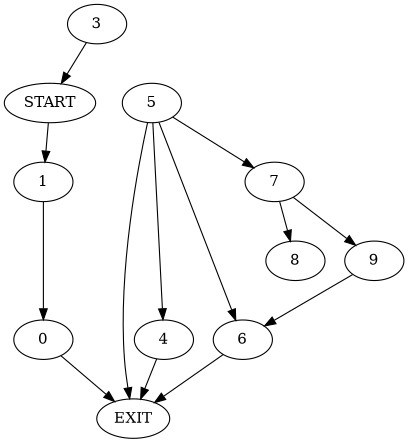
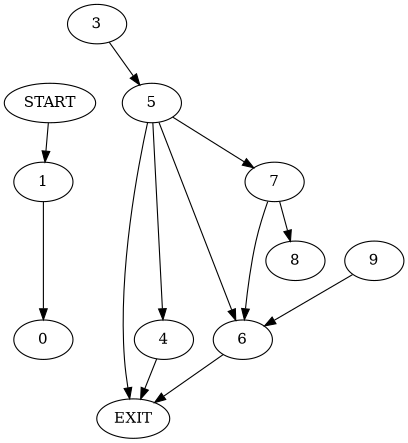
(77, 58) -> (121, 59)
(320, 218) -> (253, 254)
(84, 375) -> none
